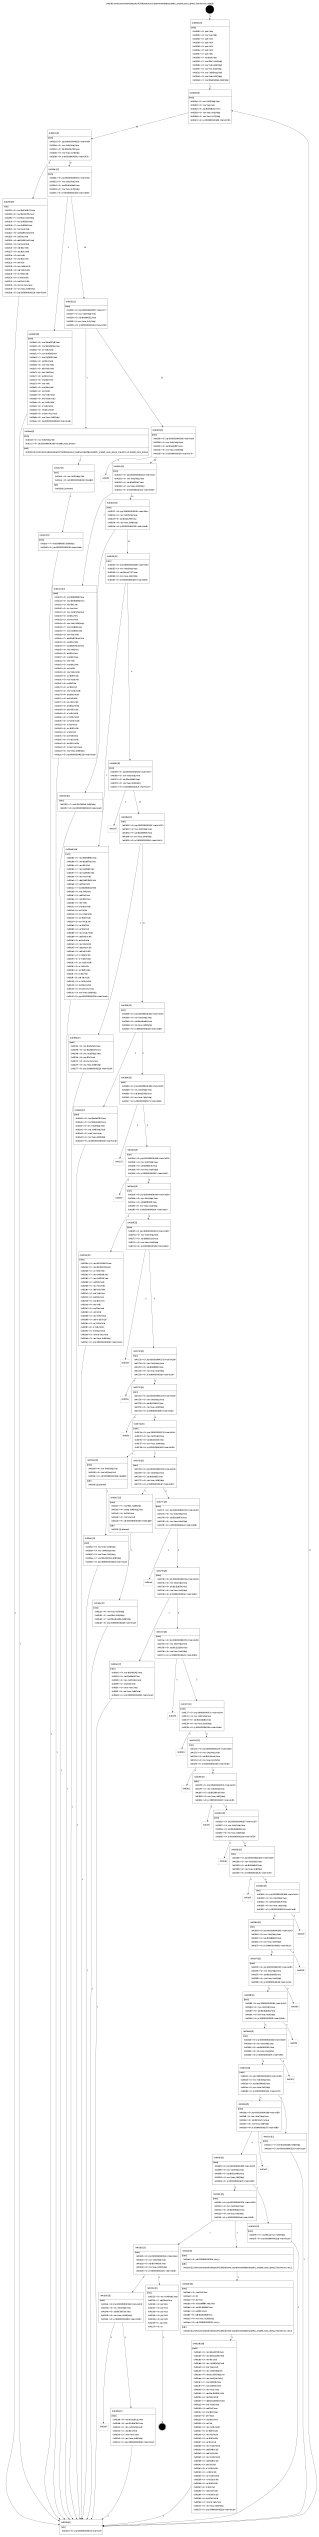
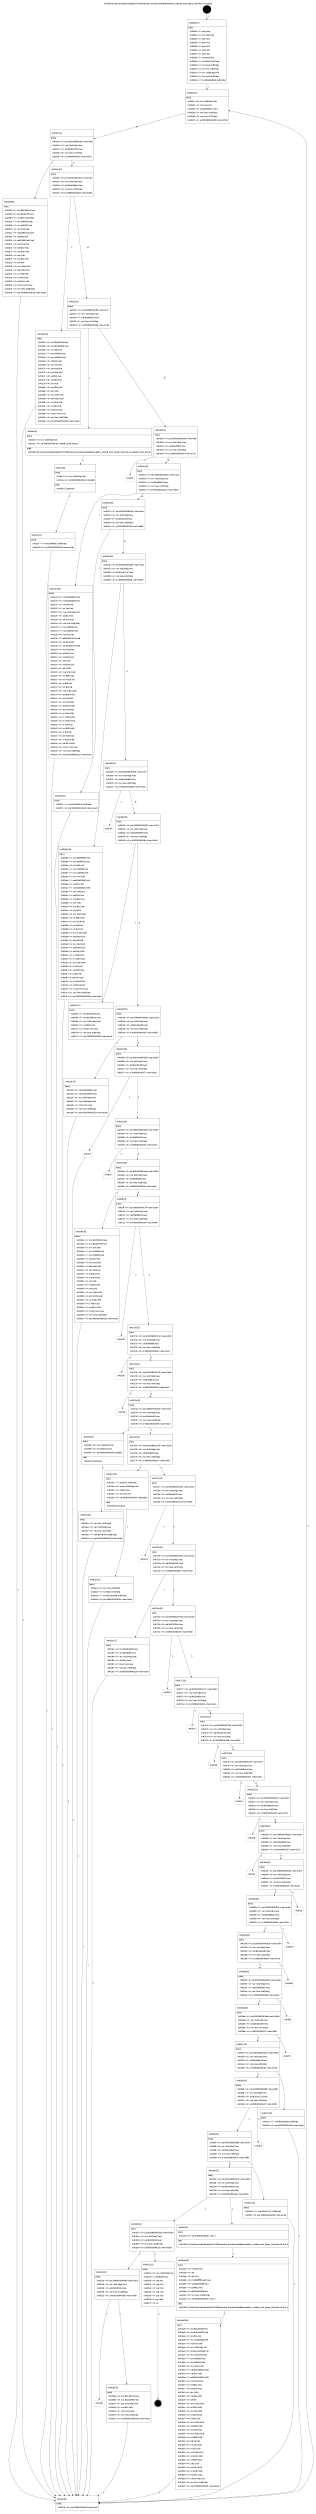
(71, 1795) -> (72, 1825)
